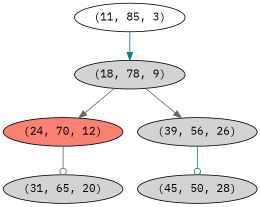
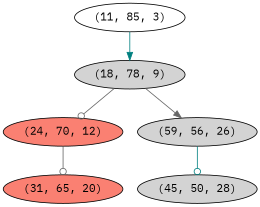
(100, 101) -> (99, 101)
(197, 132) -> (197, 132)
(63, 189) -> (63, 189)
